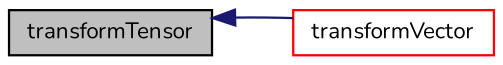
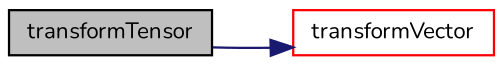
(264, 18) -> (241, 48)
